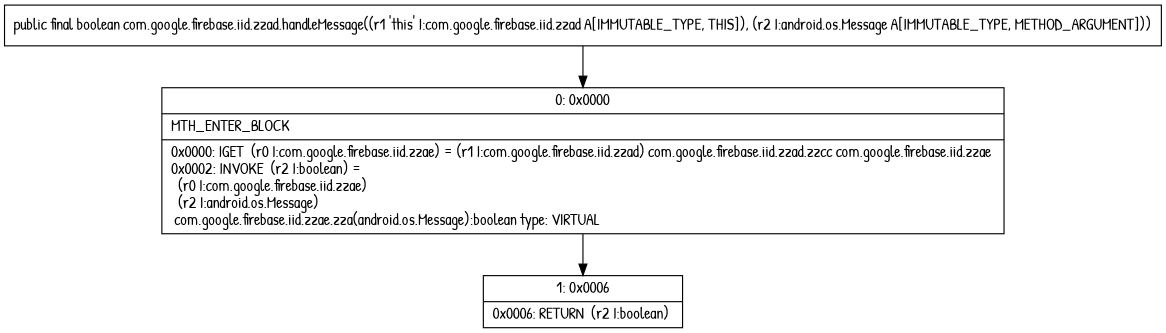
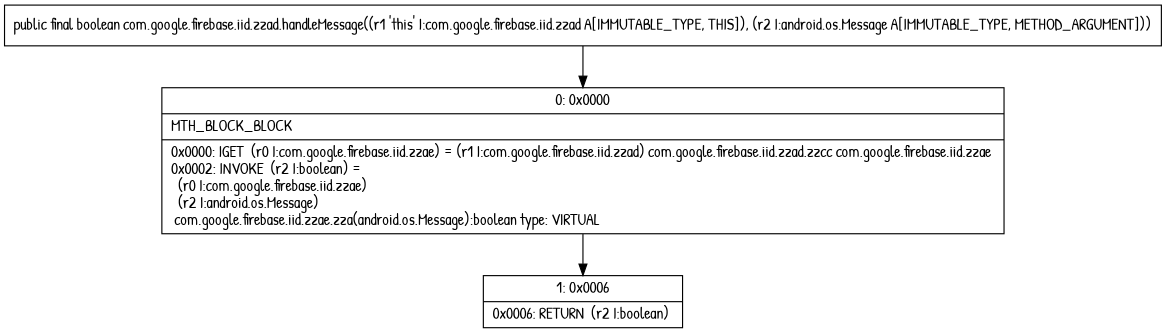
(231, 126) -> (232, 126)
